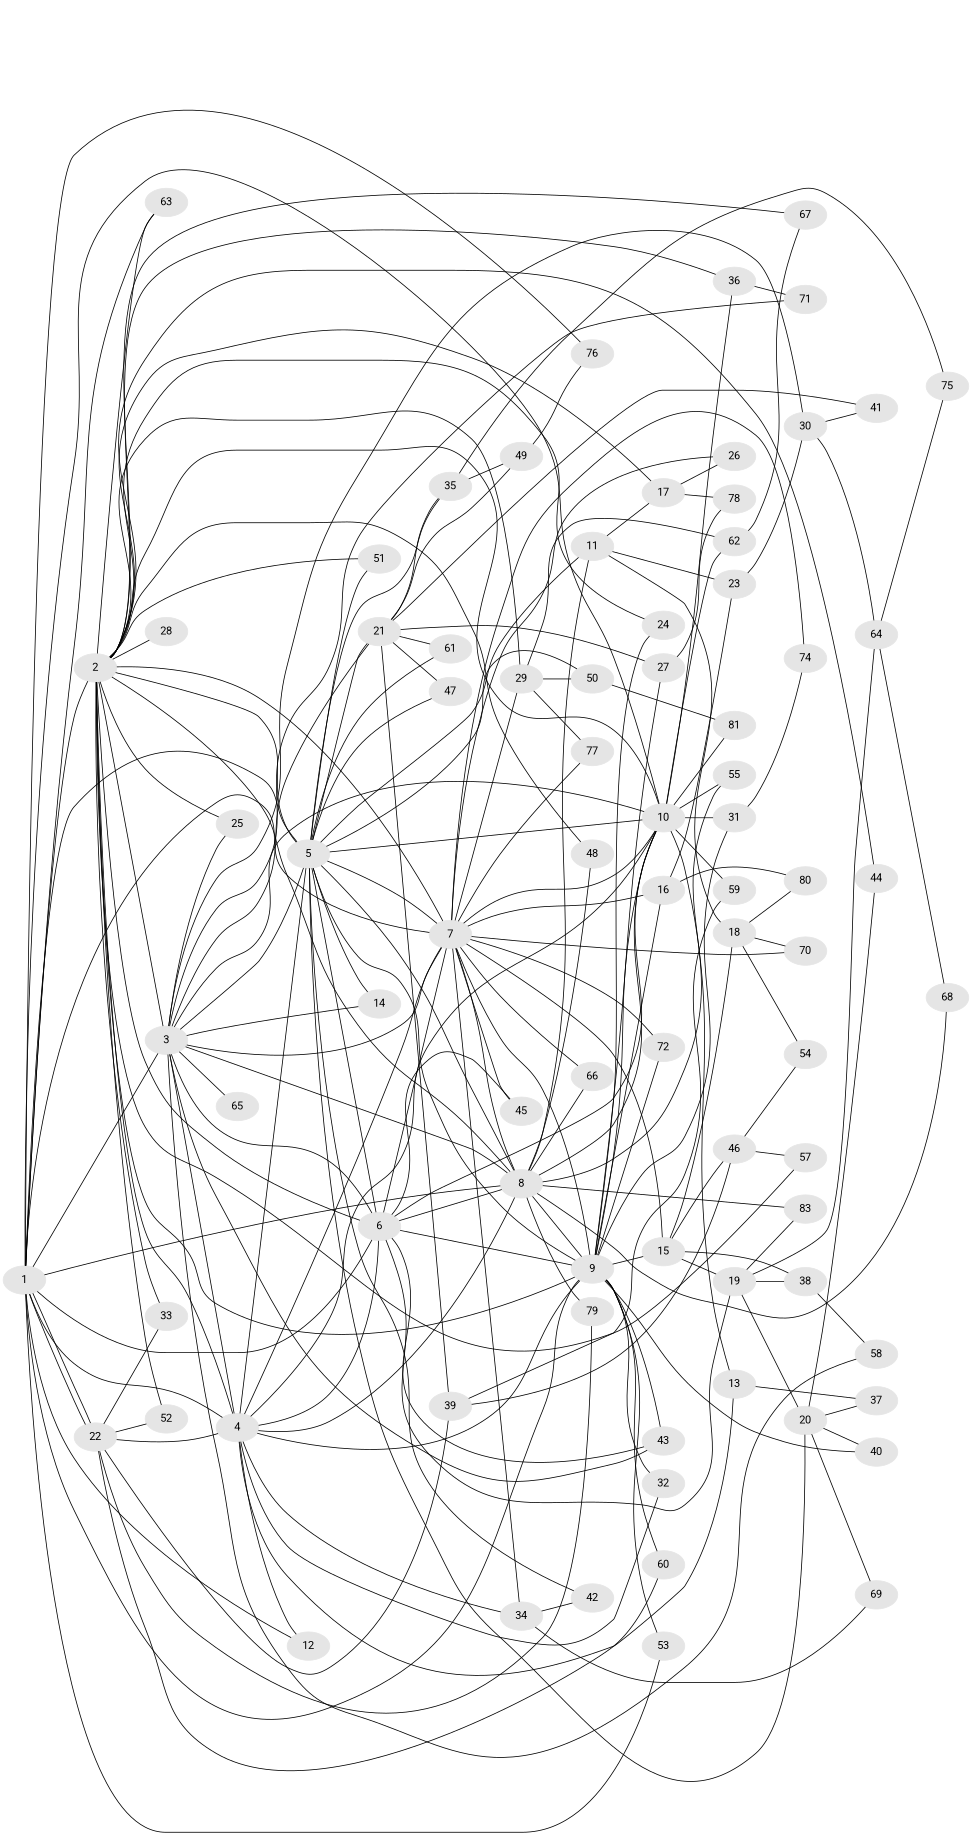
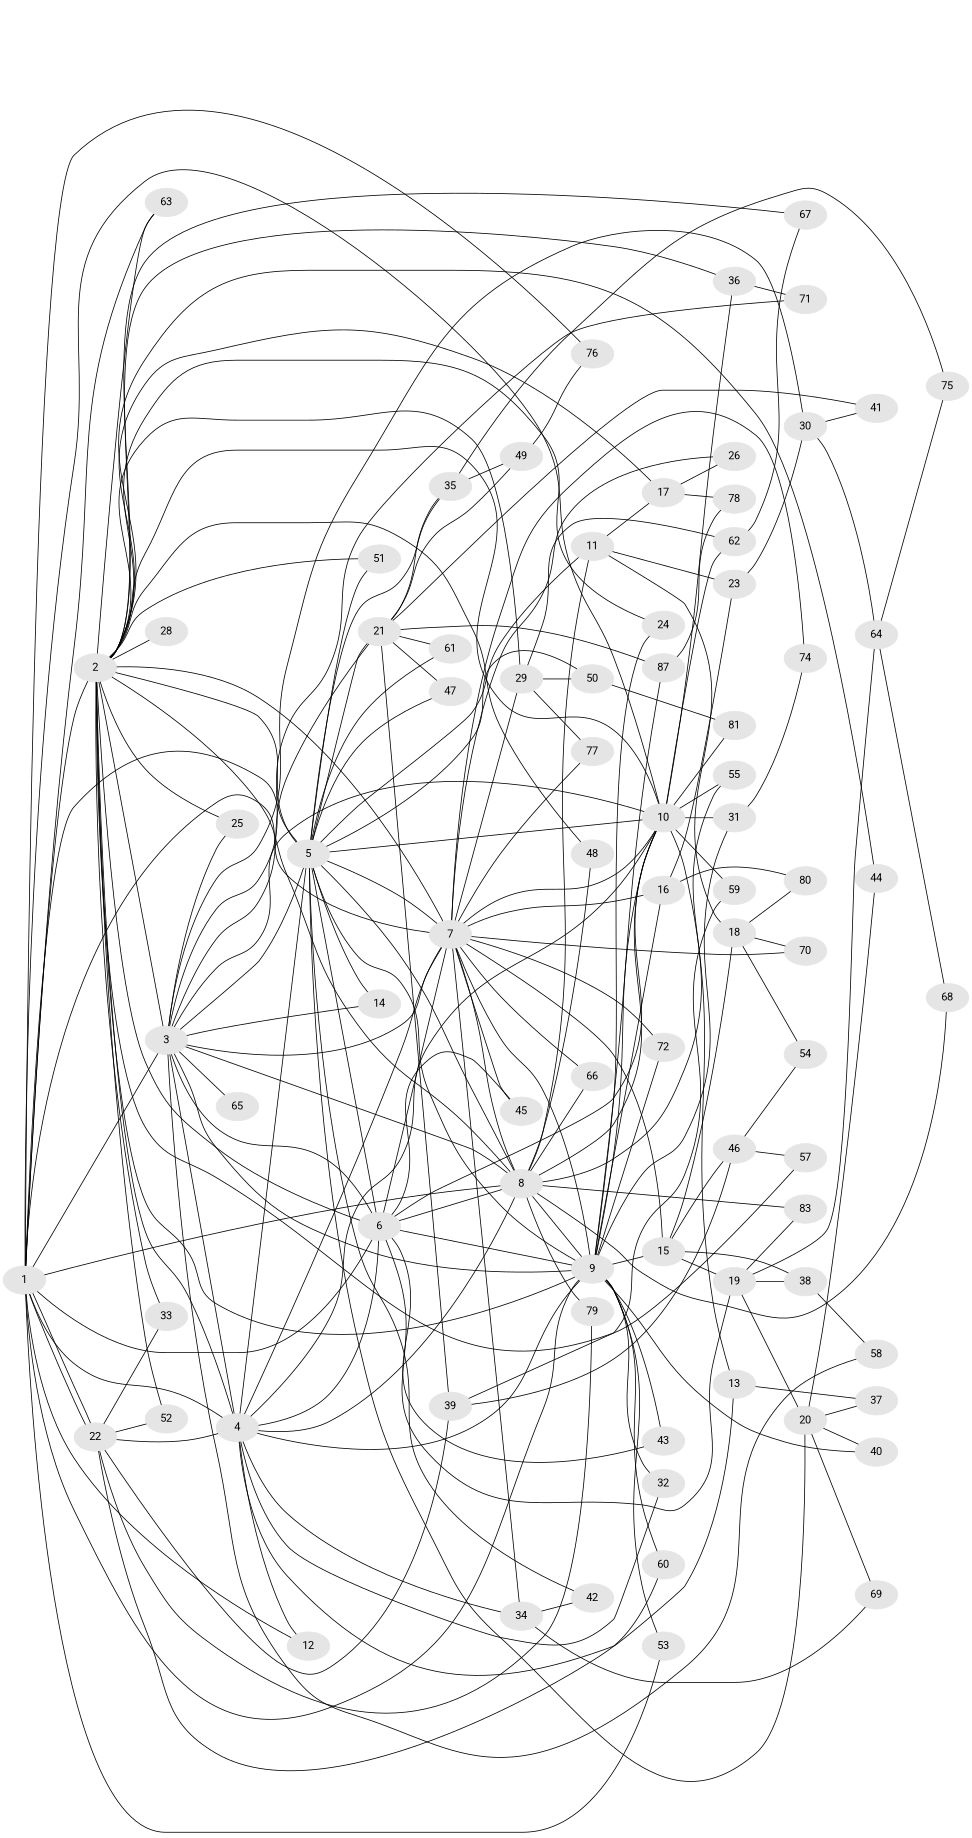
(663, 668) -> (663, 668)
(324, 1375) -> (317, 1231)
